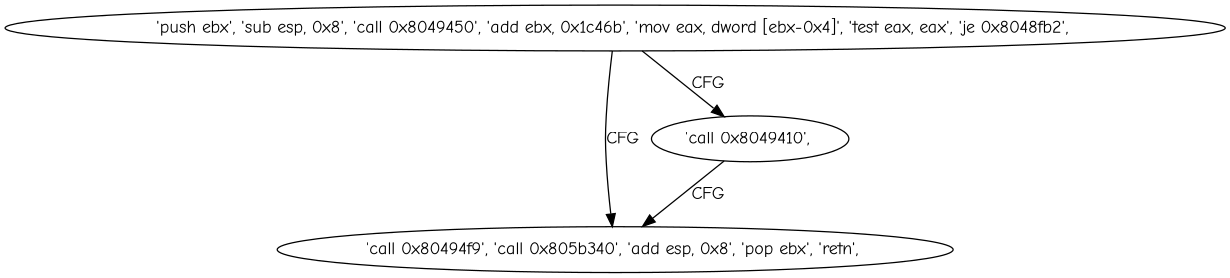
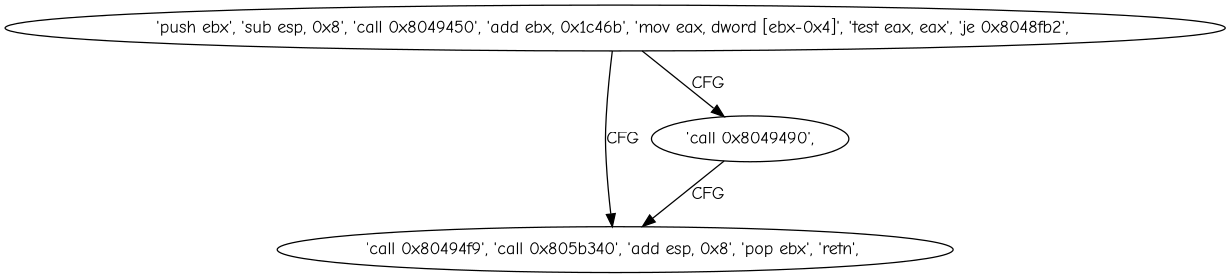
(750, 139) -> (750, 139)
